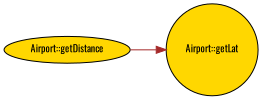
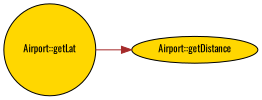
(143, 50) -> (108, 50)
